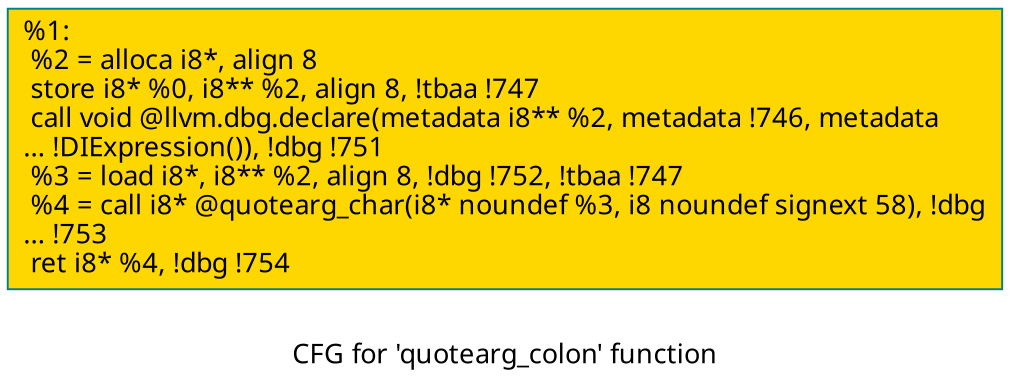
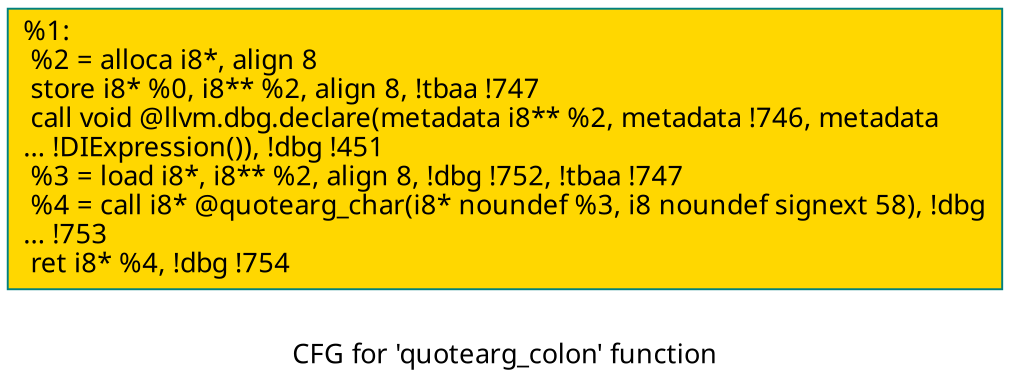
(204, 148) -> (204, 148)
